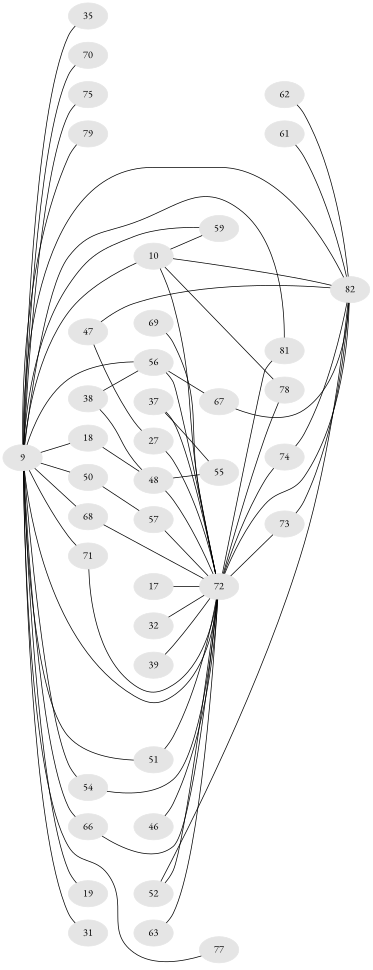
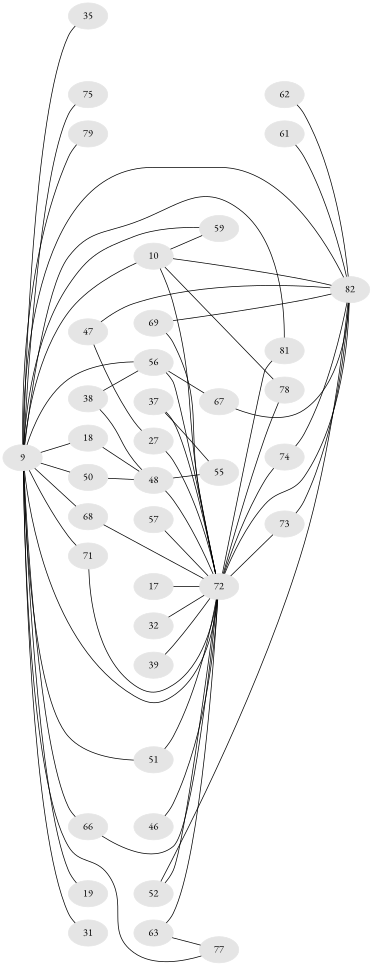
(88, 55) -> none
none -> (252, 309)
(121, 499) -> (121, 479)
(88, 787) -> none
none -> (186, 941)
